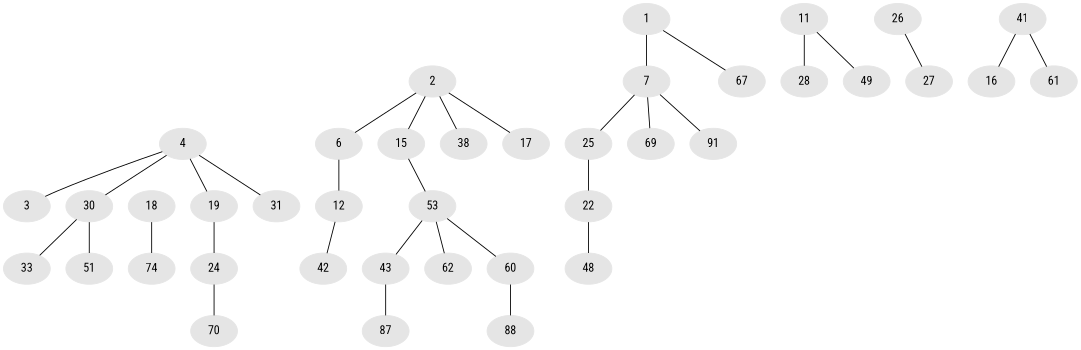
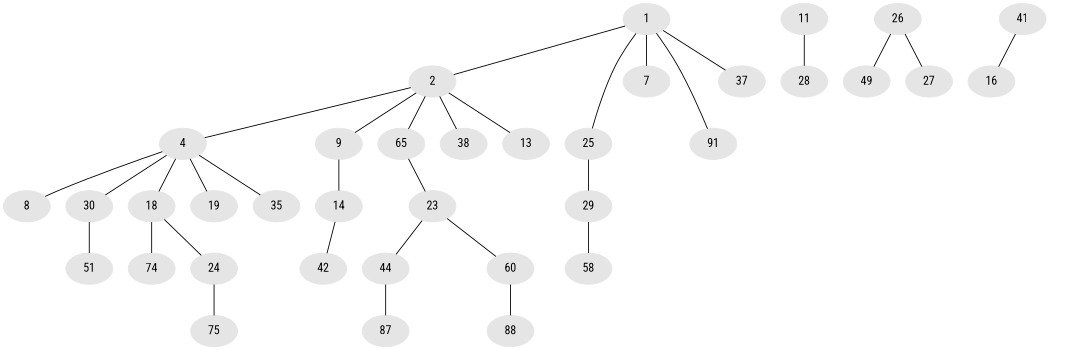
none -> (539, 50)
(835, 50) -> (882, 50)
(742, 81) -> (742, 81)
(1054, 81) -> none
none -> (308, 113)
(617, 113) -> (609, 79)
(680, 113) -> (685, 79)
(339, 144) -> (339, 144)
(401, 144) -> (401, 144)
(526, 144) -> (526, 144)
(651, 144) -> none
none -> (167, 175)
(27, 206) -> (27, 206)
(276, 206) -> (276, 206)
(339, 206) -> (339, 206)
(432, 206) -> (432, 206)
(588, 206) -> (588, 206)
(214, 238) -> (183, 237)
(27, 269) -> none
(386, 269) -> (386, 269)
(448, 269) -> none
(588, 269) -> (588, 269)
(214, 331) -> (214, 331)
